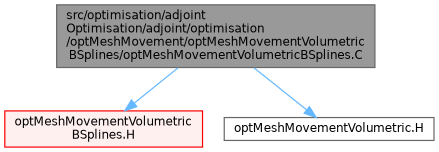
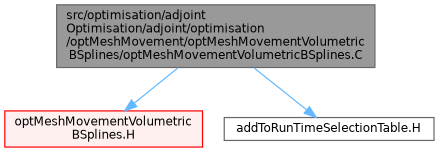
(329, 129) -> (329, 129)
